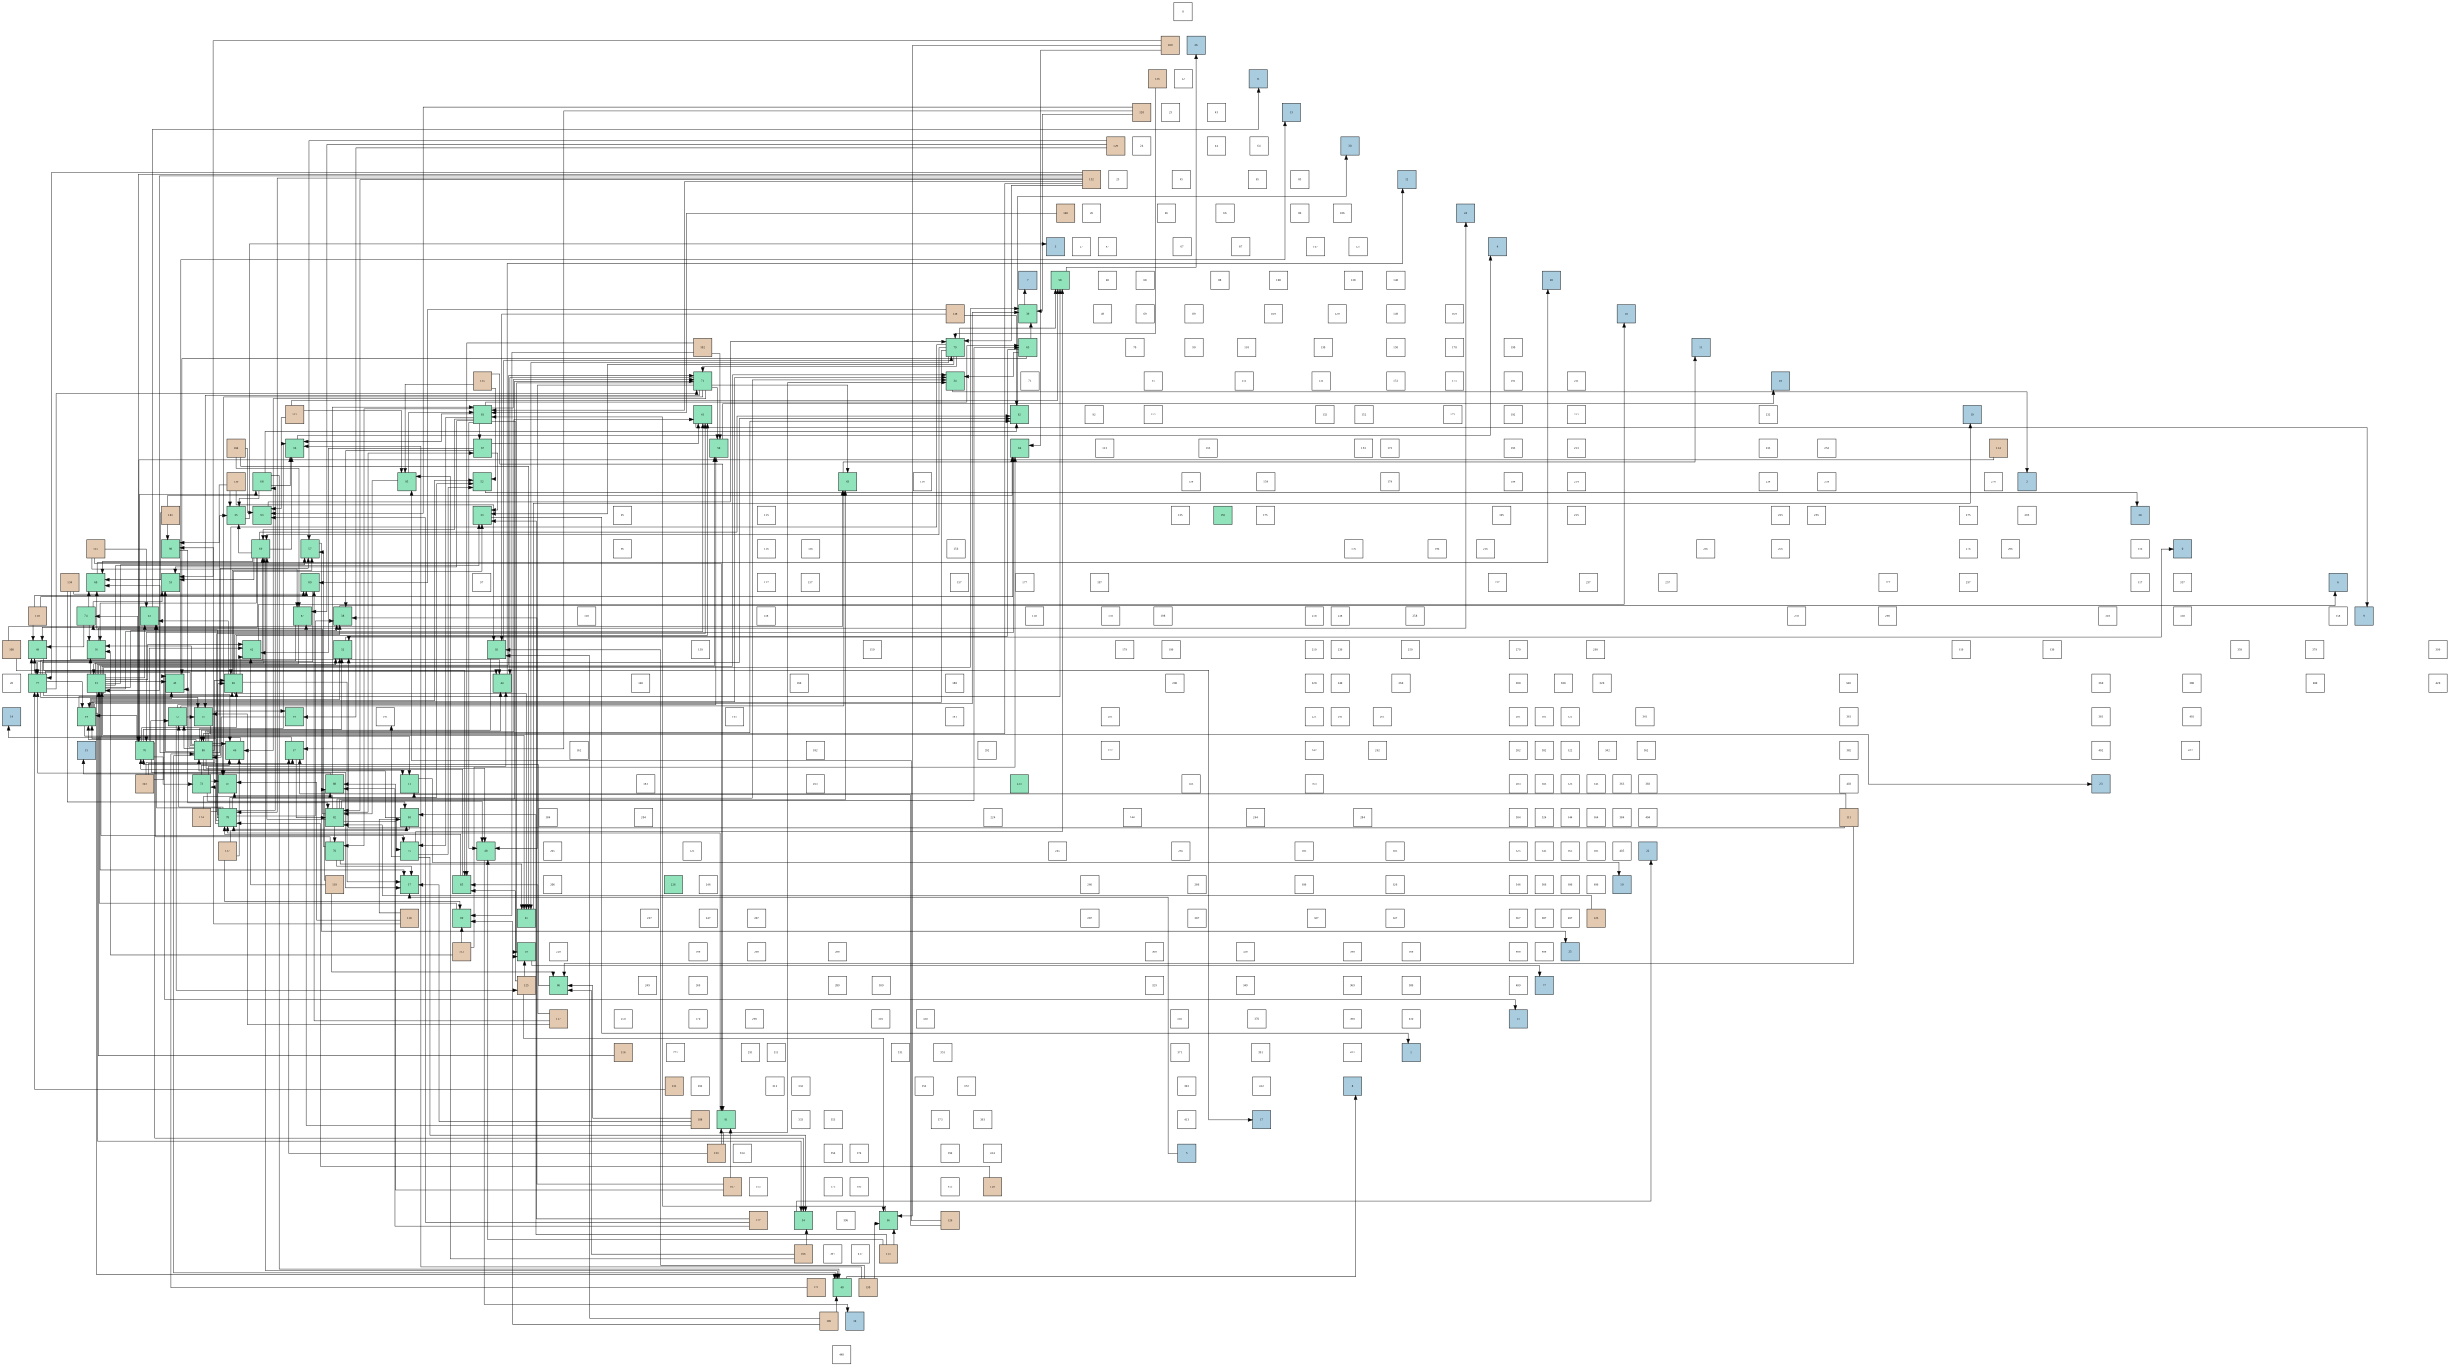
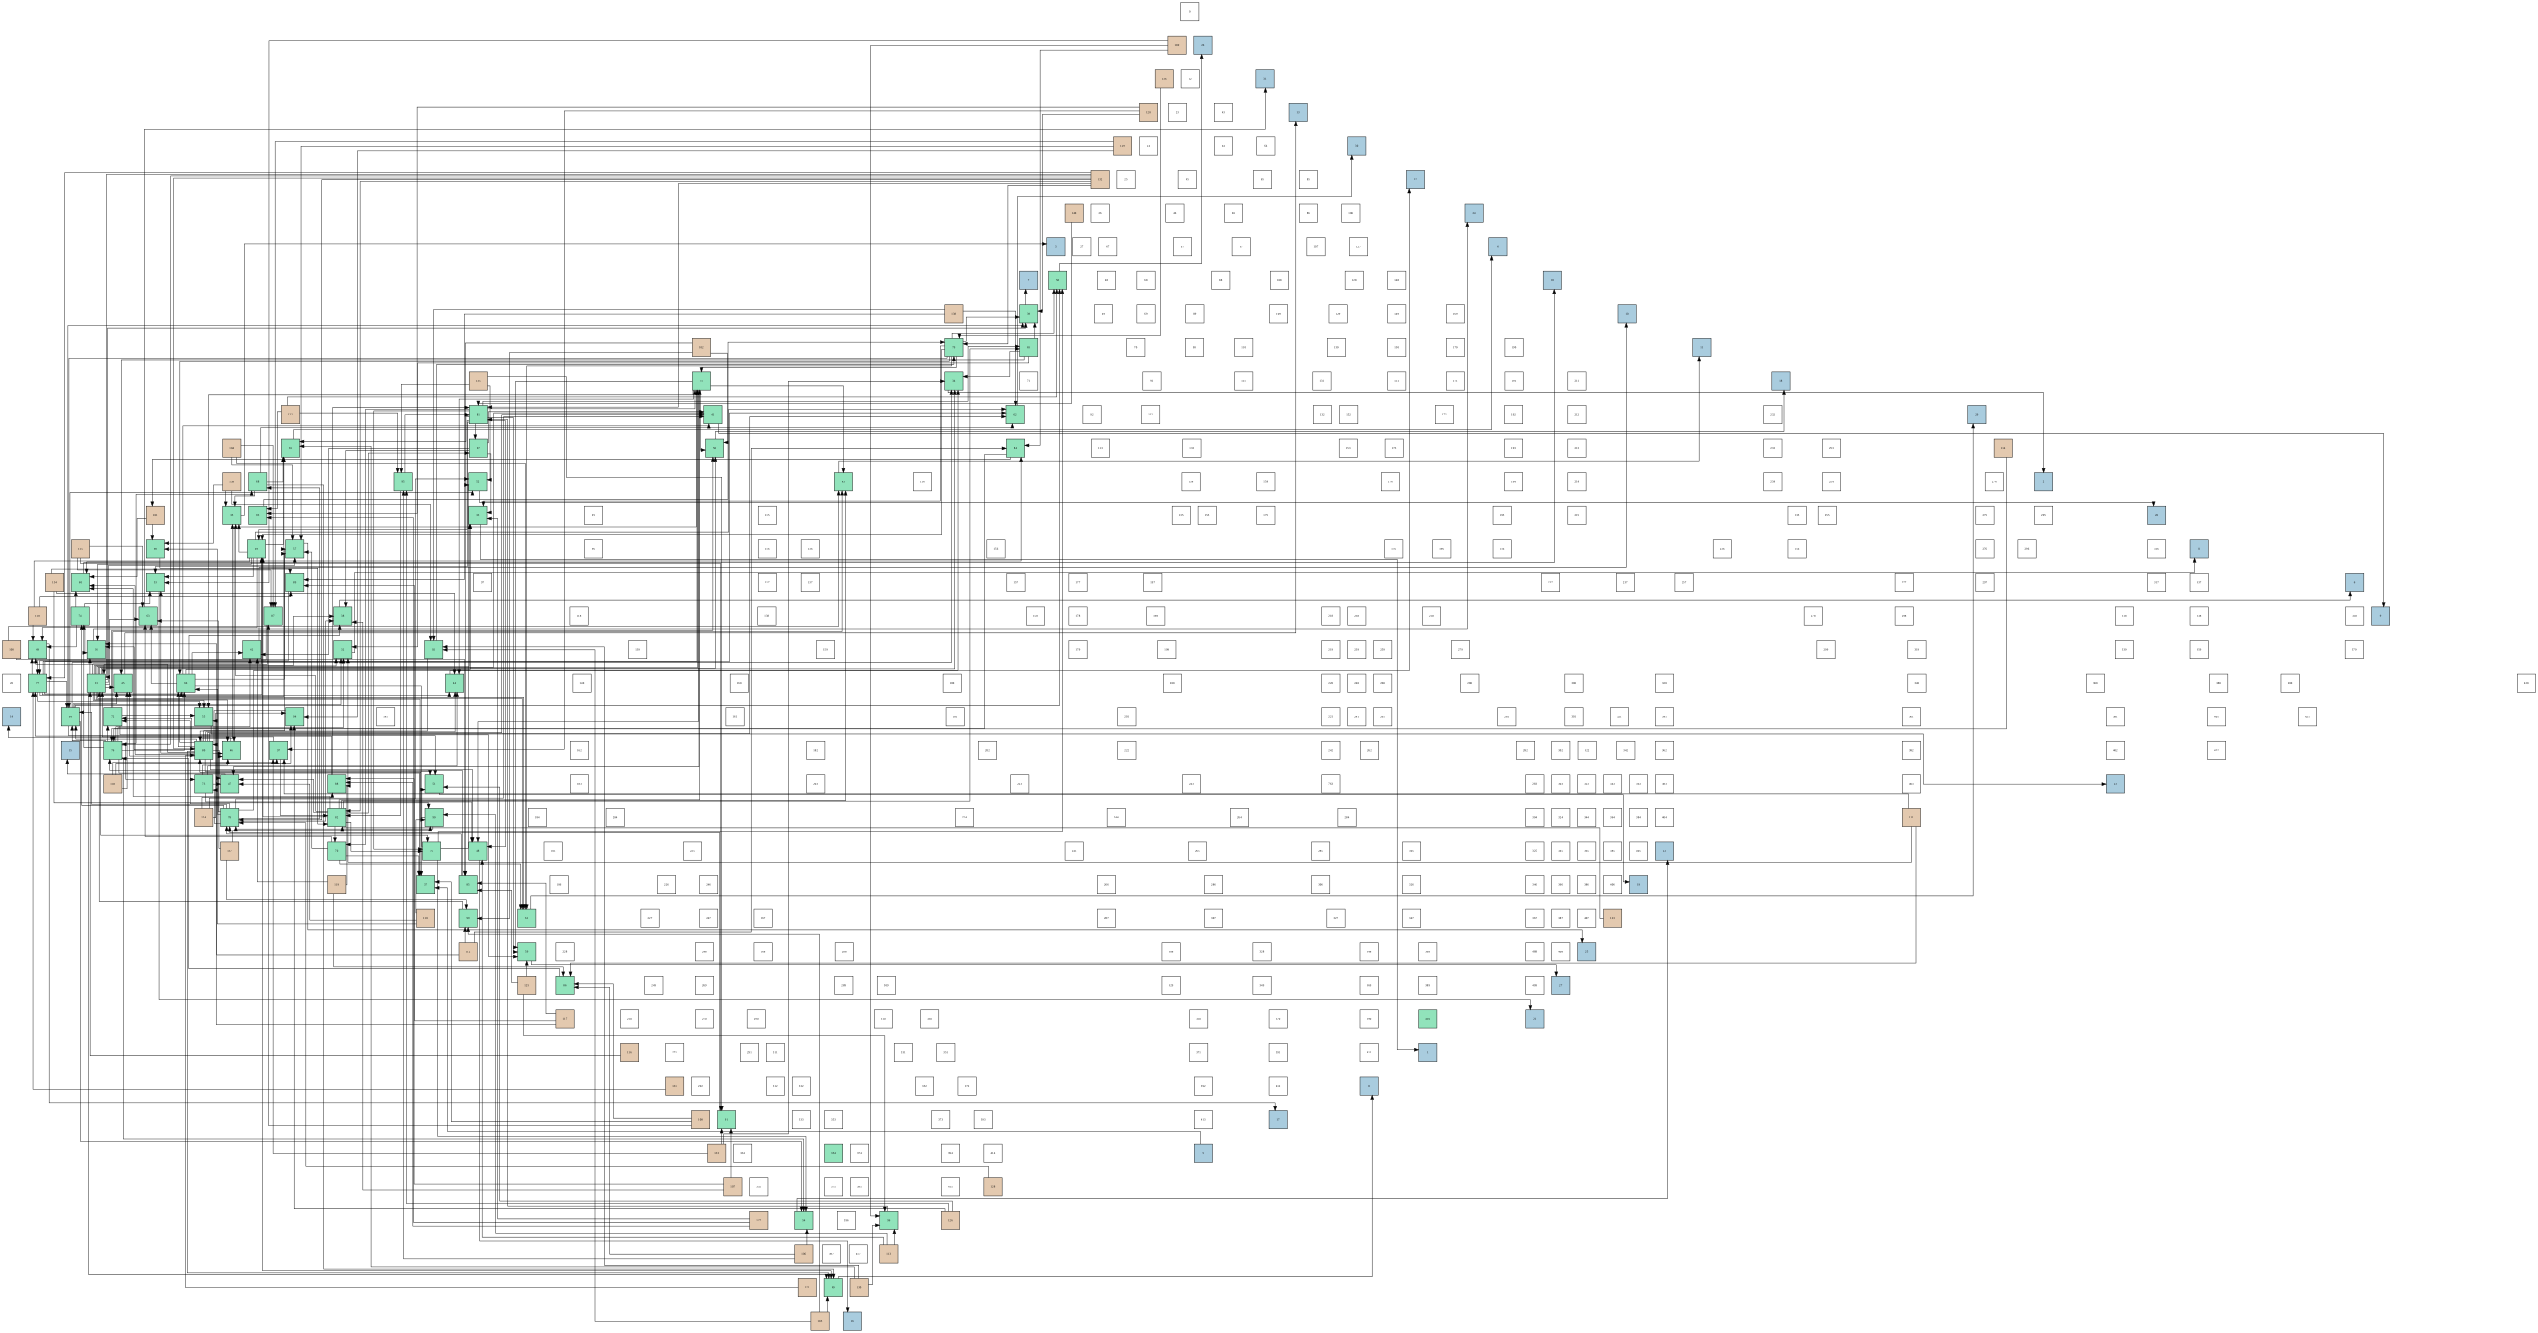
none -> (977, 317)
(247, 480) -> (293, 466)
(601, 496) -> (561, 459)
(1223, 515) -> (1207, 515)
(154, 644) -> (146, 700)
(2438, 650) -> none
none -> (276, 676)
none -> (238, 713)
none -> (2308, 717)
(1019, 784) -> (1020, 784)
(391, 805) -> (422, 818)
(673, 885) -> (667, 885)
(212, 990) -> (489, 763)
(1411, 1019) -> (1428, 1019)
(833, 1153) -> (834, 1153)
none -> (382, 1209)
(842, 1355) -> none
